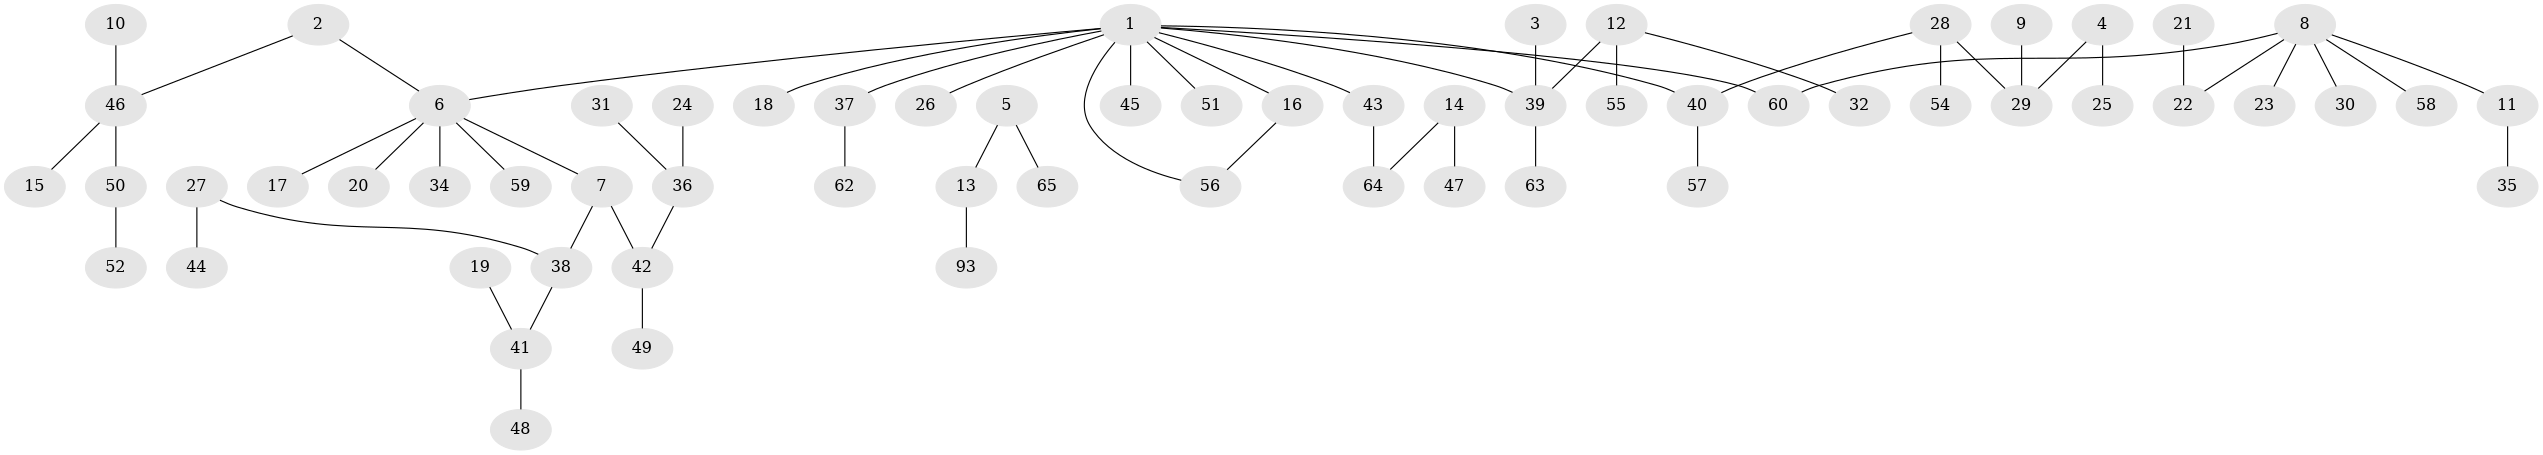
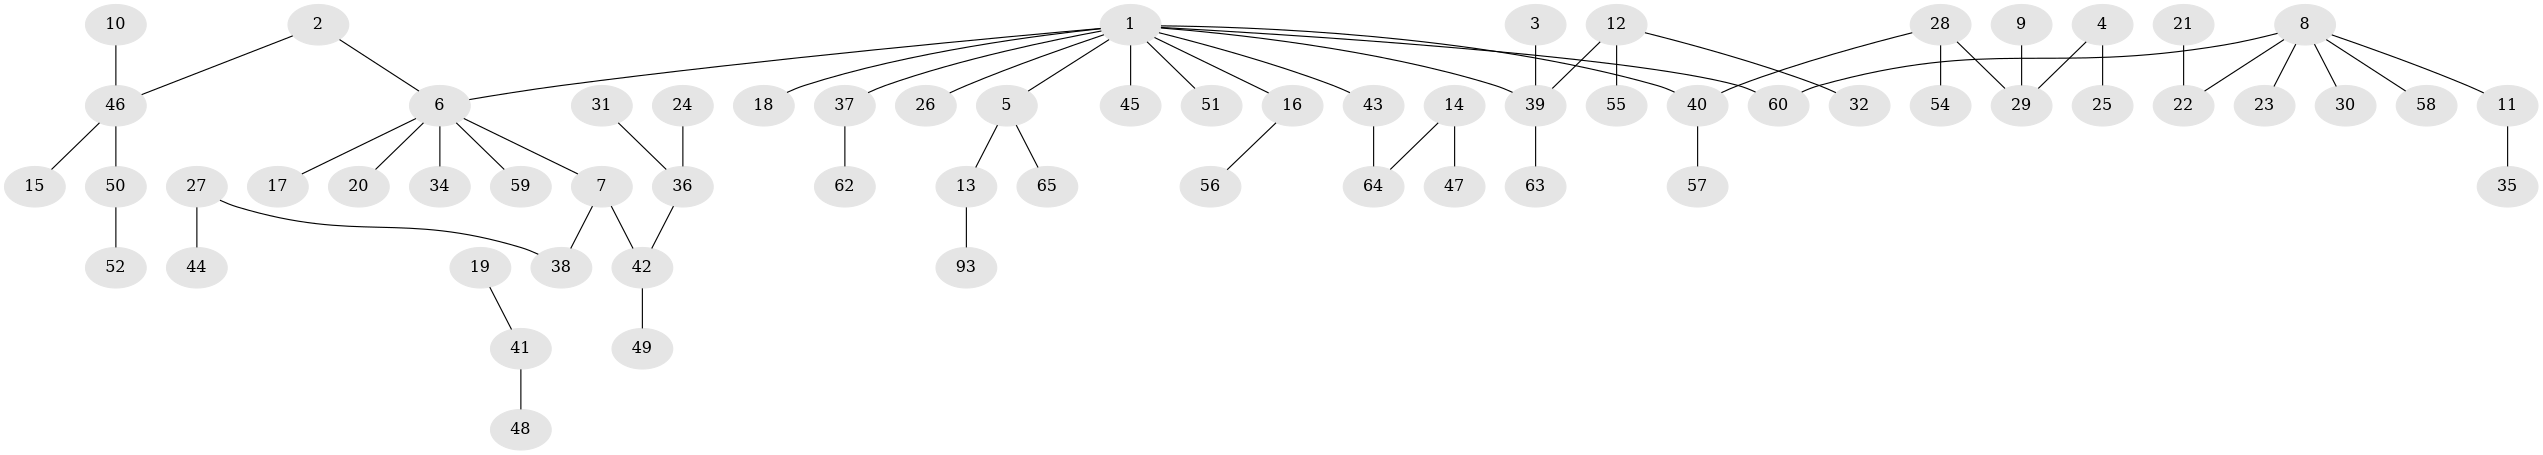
(1095, 132) -> (1069, 65)
(541, 308) -> none
